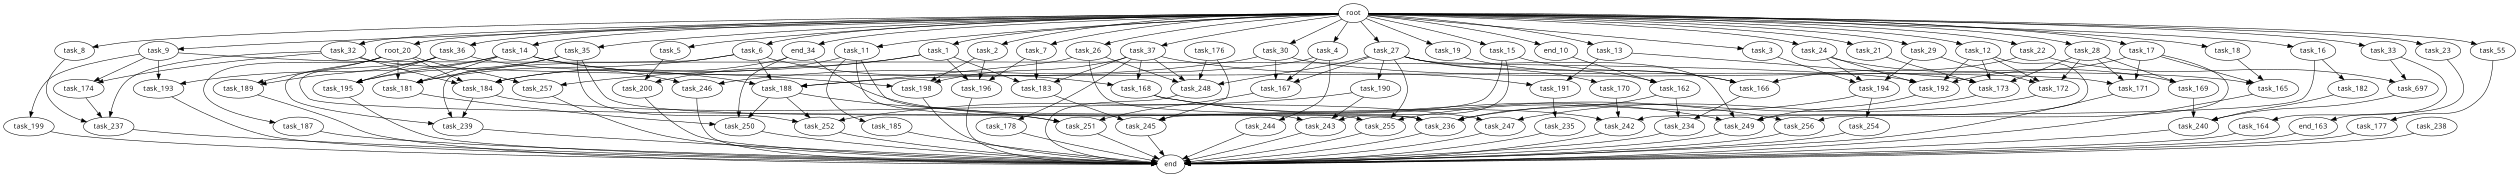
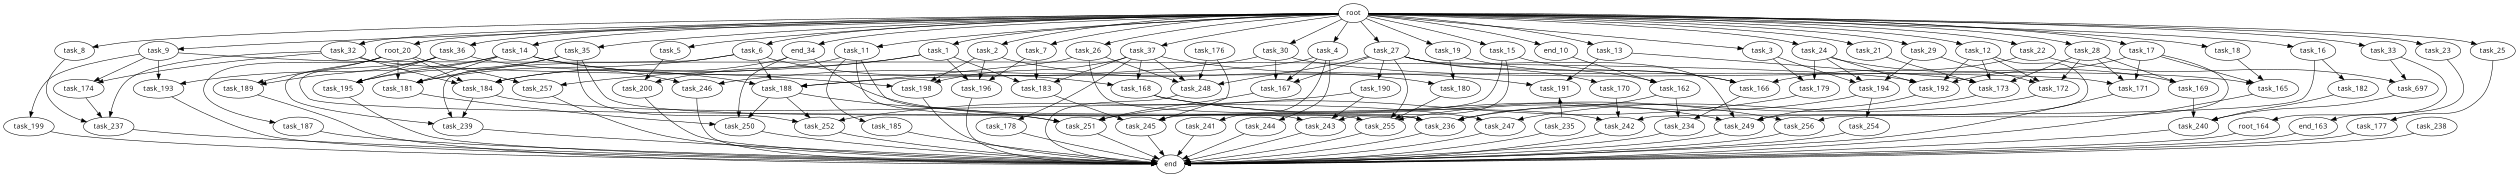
(2493, 51) -> (2493, 51)
none -> (1455, 89)
none -> (1814, 89)
(1554, 105) -> (1561, 110)
none -> (1201, 127)
(2254, 127) -> (2254, 127)
